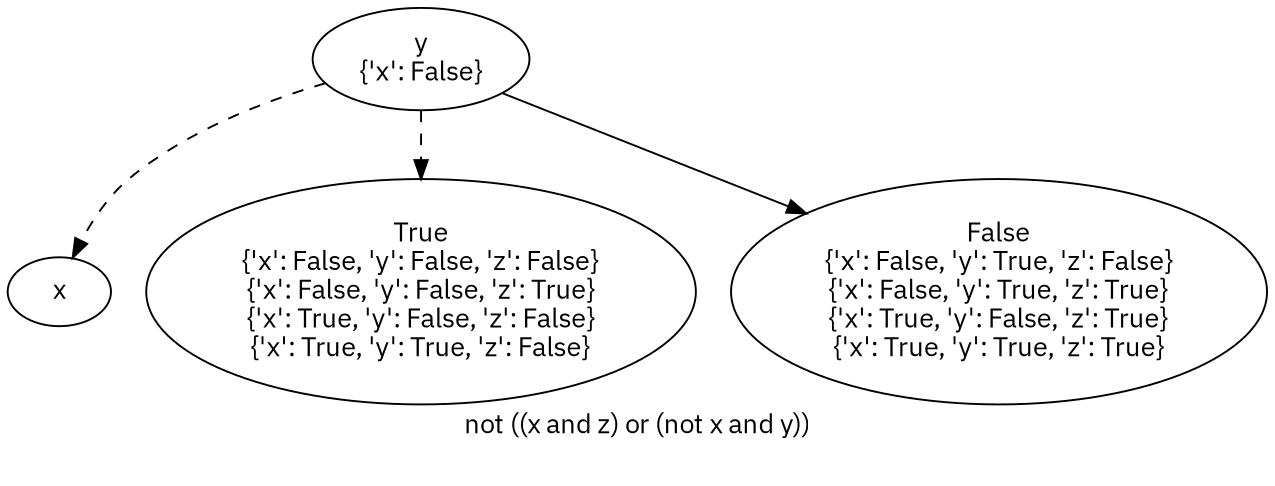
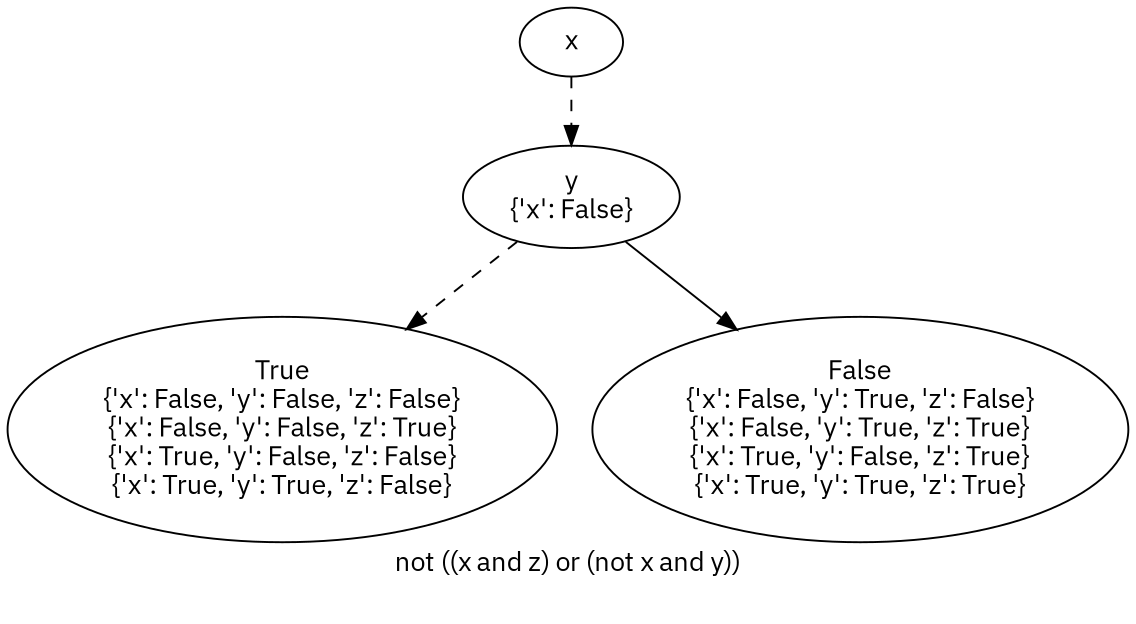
(188, 139) -> (571, 101)
